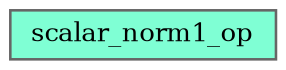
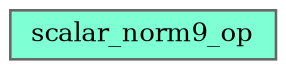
(143, 35) -> (143, 35)
